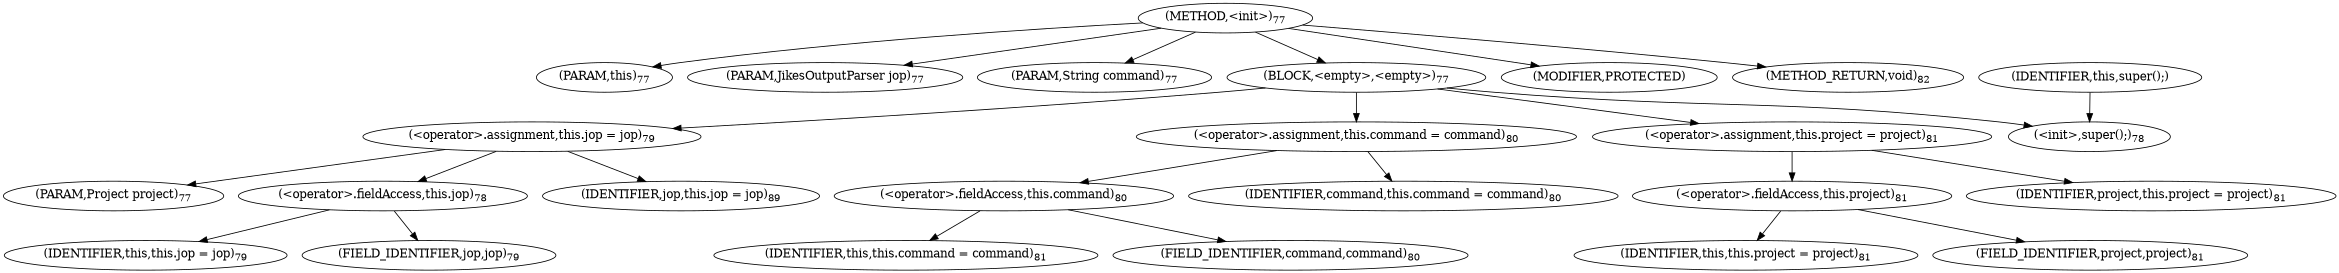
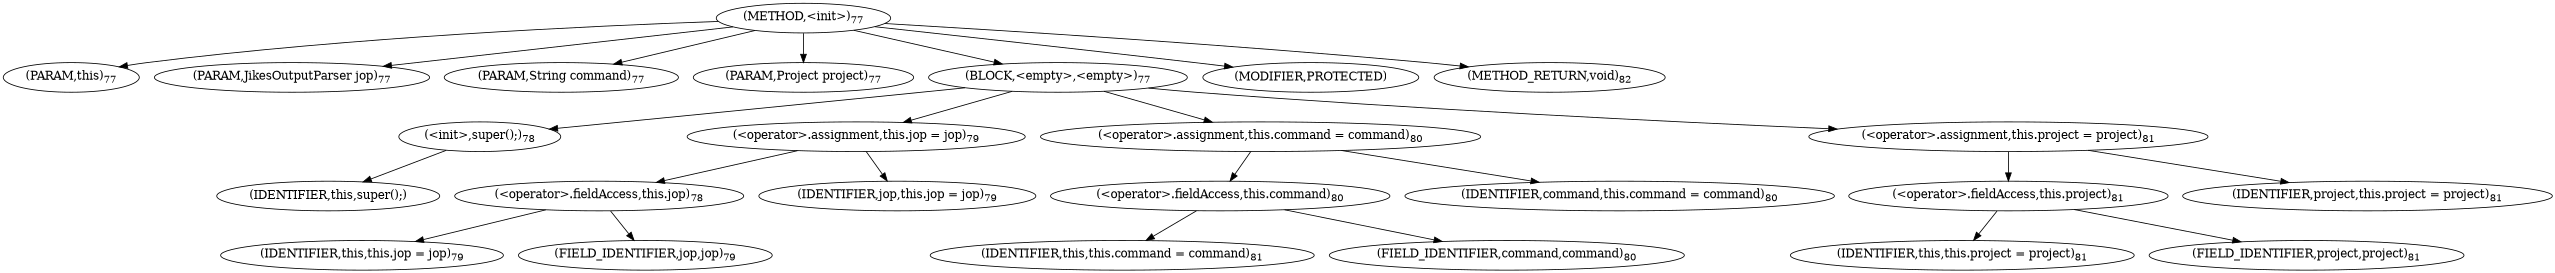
(2090, 103) -> (409, 165)
(321, 167) -> (803, 44)
(775, 195) -> (991, 195)
